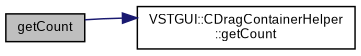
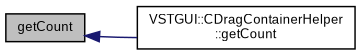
(104, 19) -> (118, 37)
